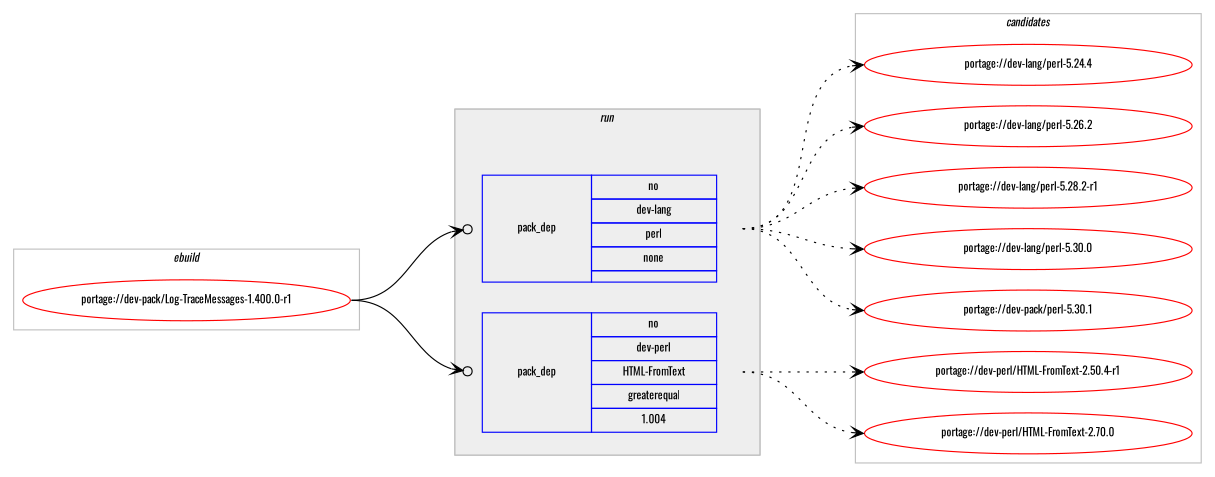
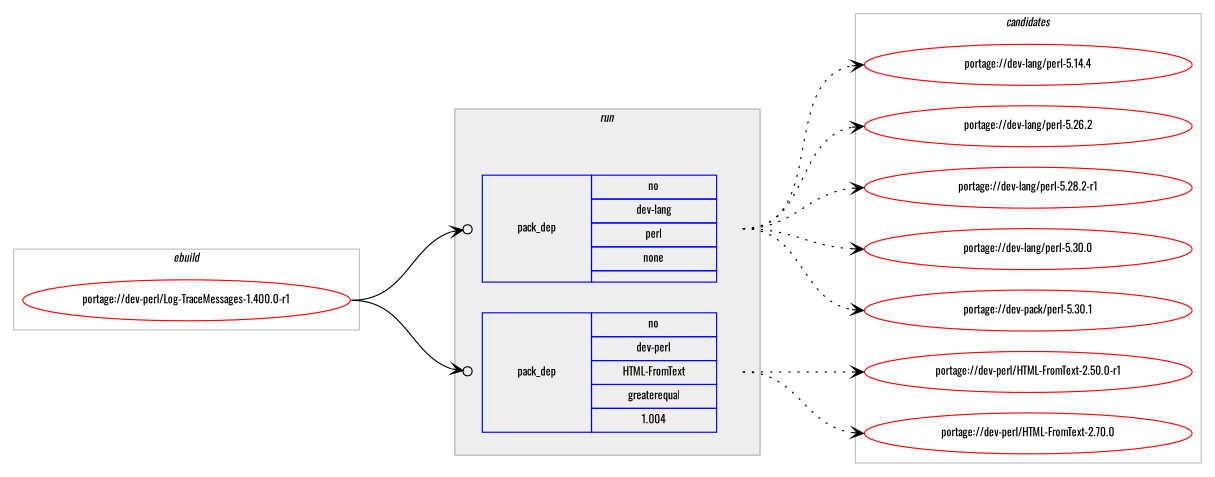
(1028, 65) -> (1028, 65)
(187, 300) -> (187, 300)
(1028, 372) -> (1028, 372)
